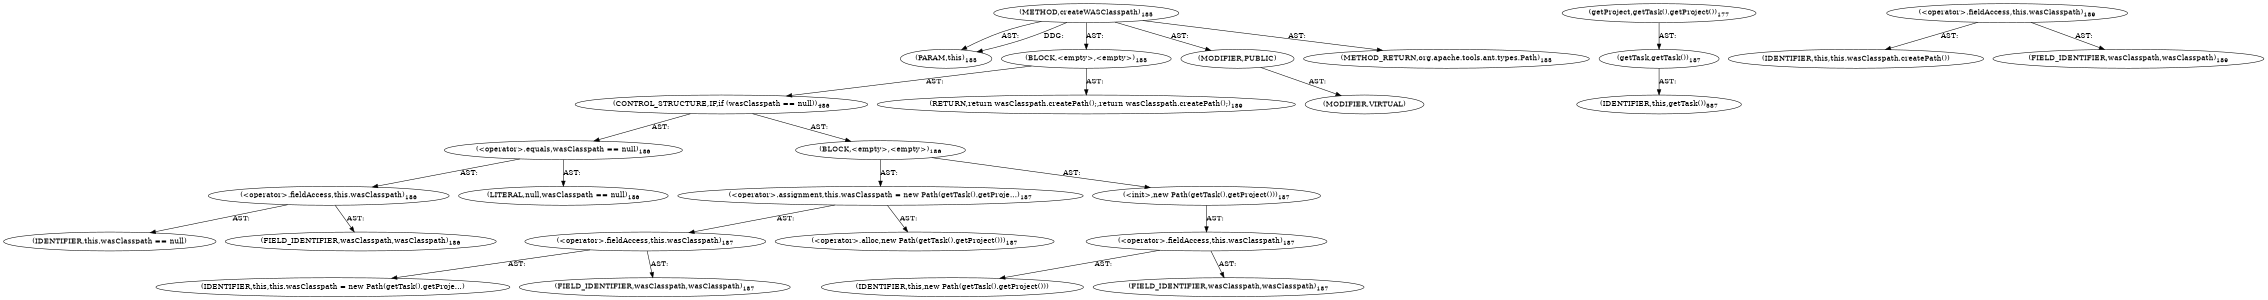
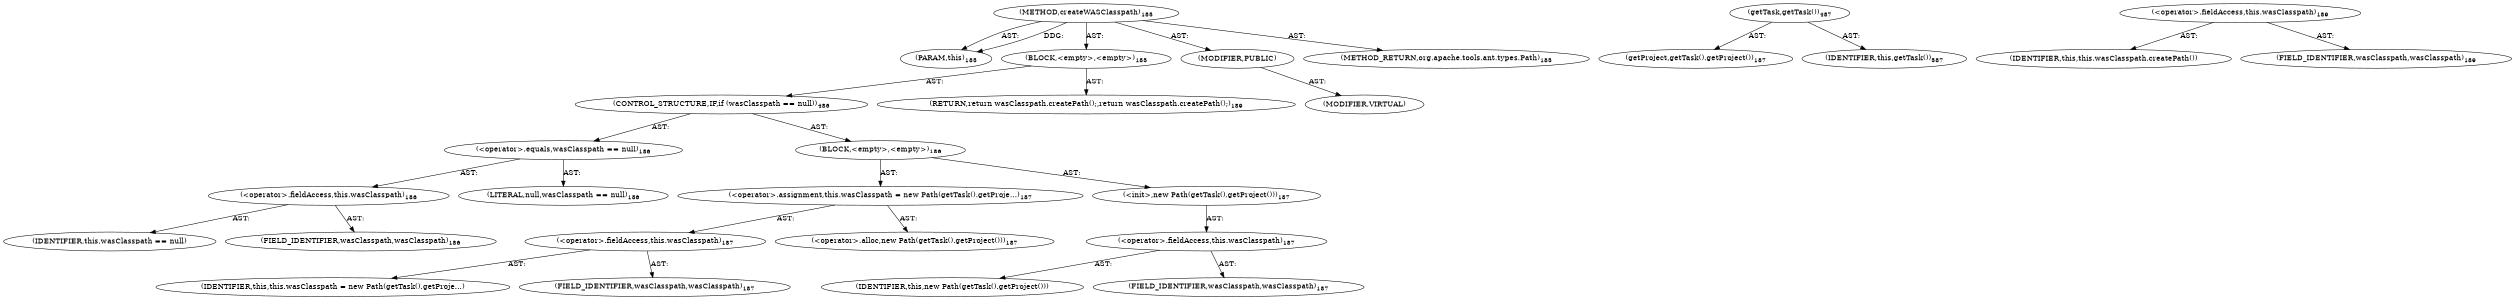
(1723, 12) -> (1760, 58)
(1659, 33) -> (1746, 35)
(1695, 58) -> (1826, 12)
